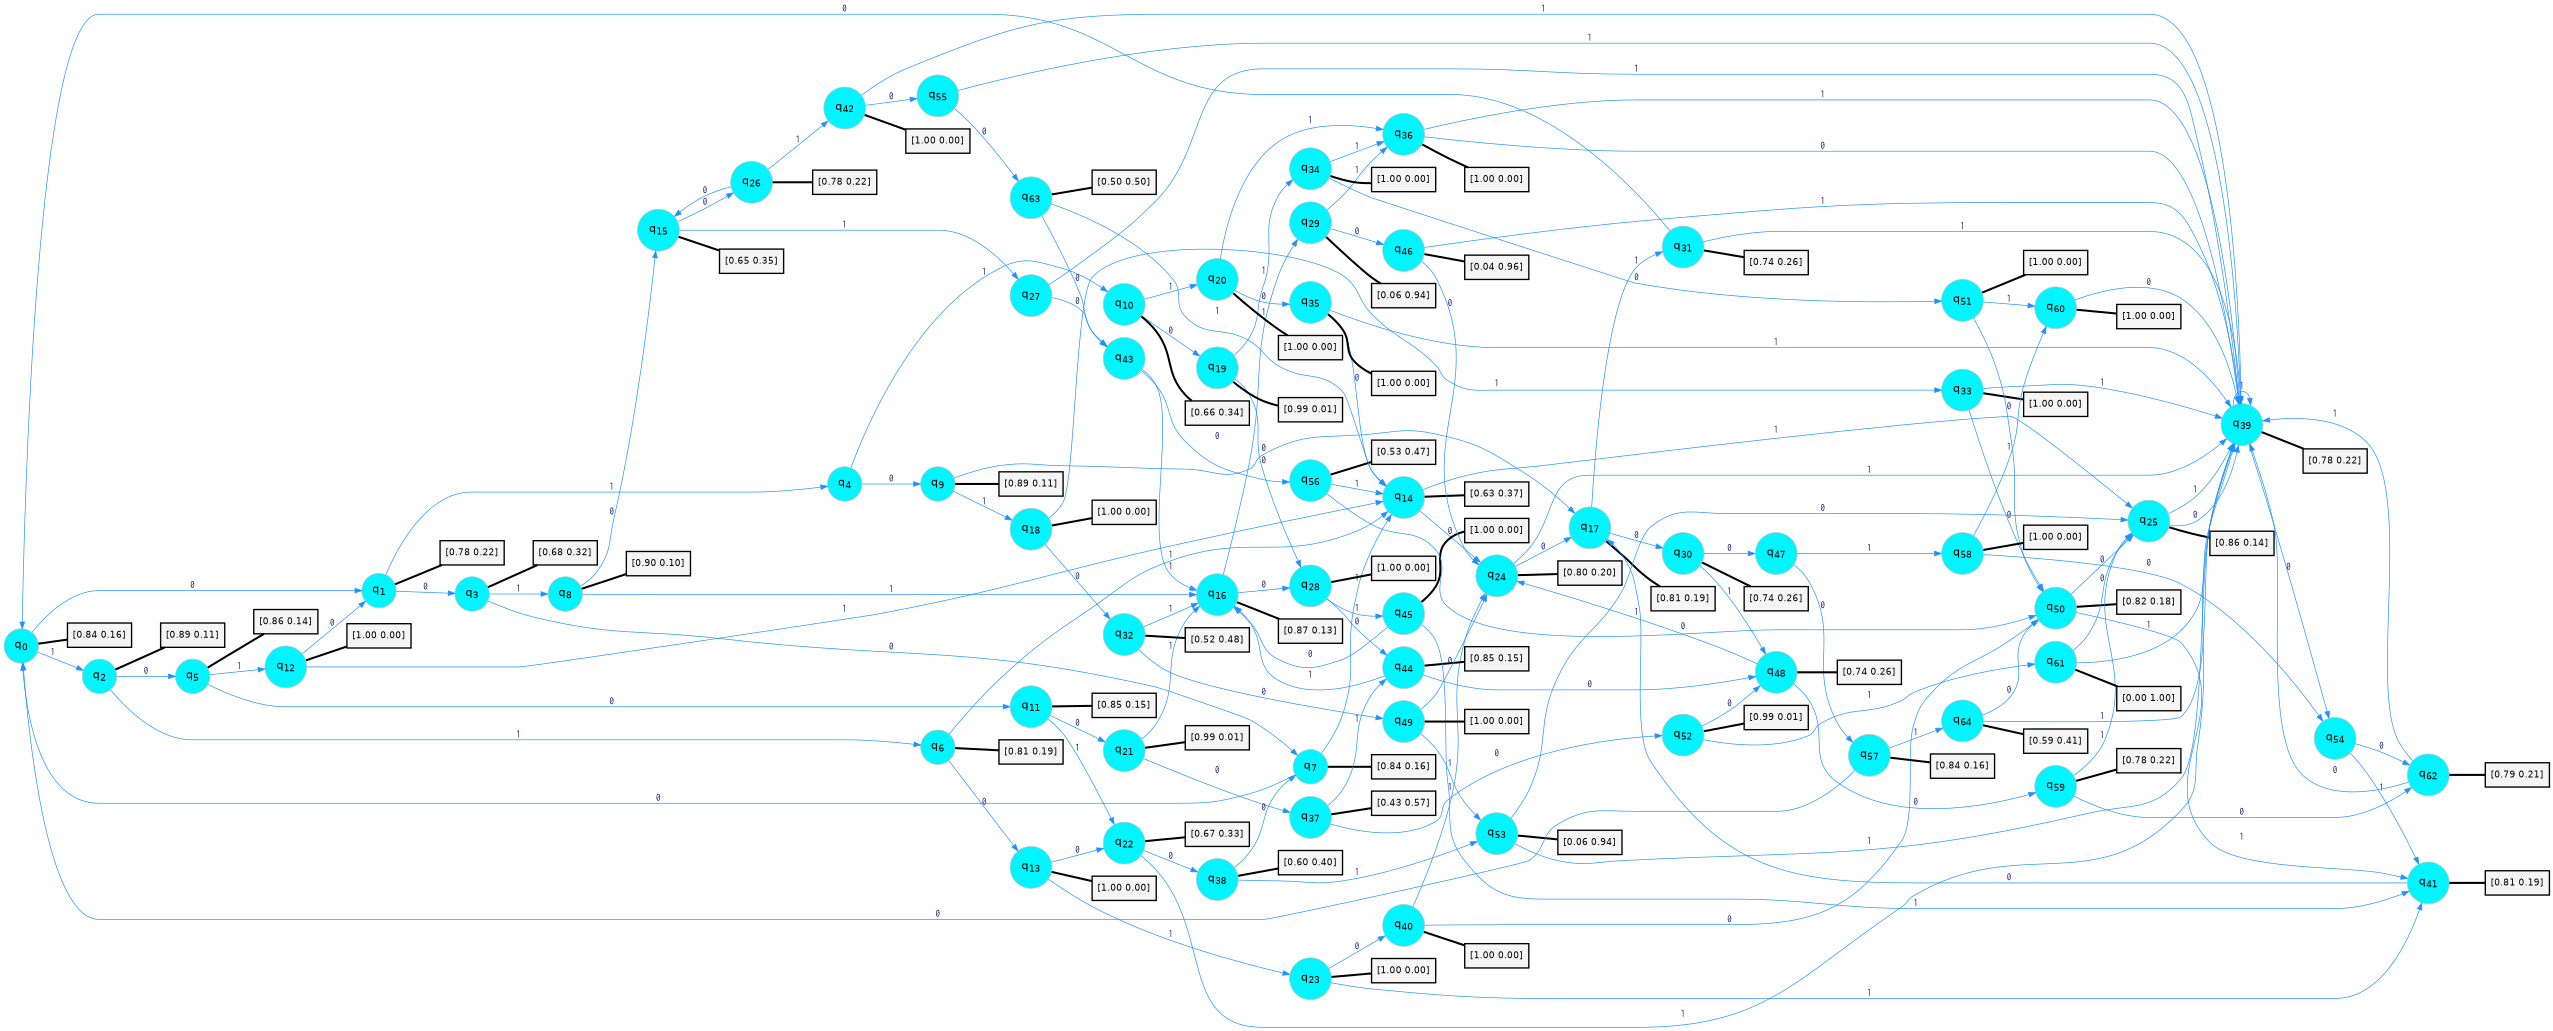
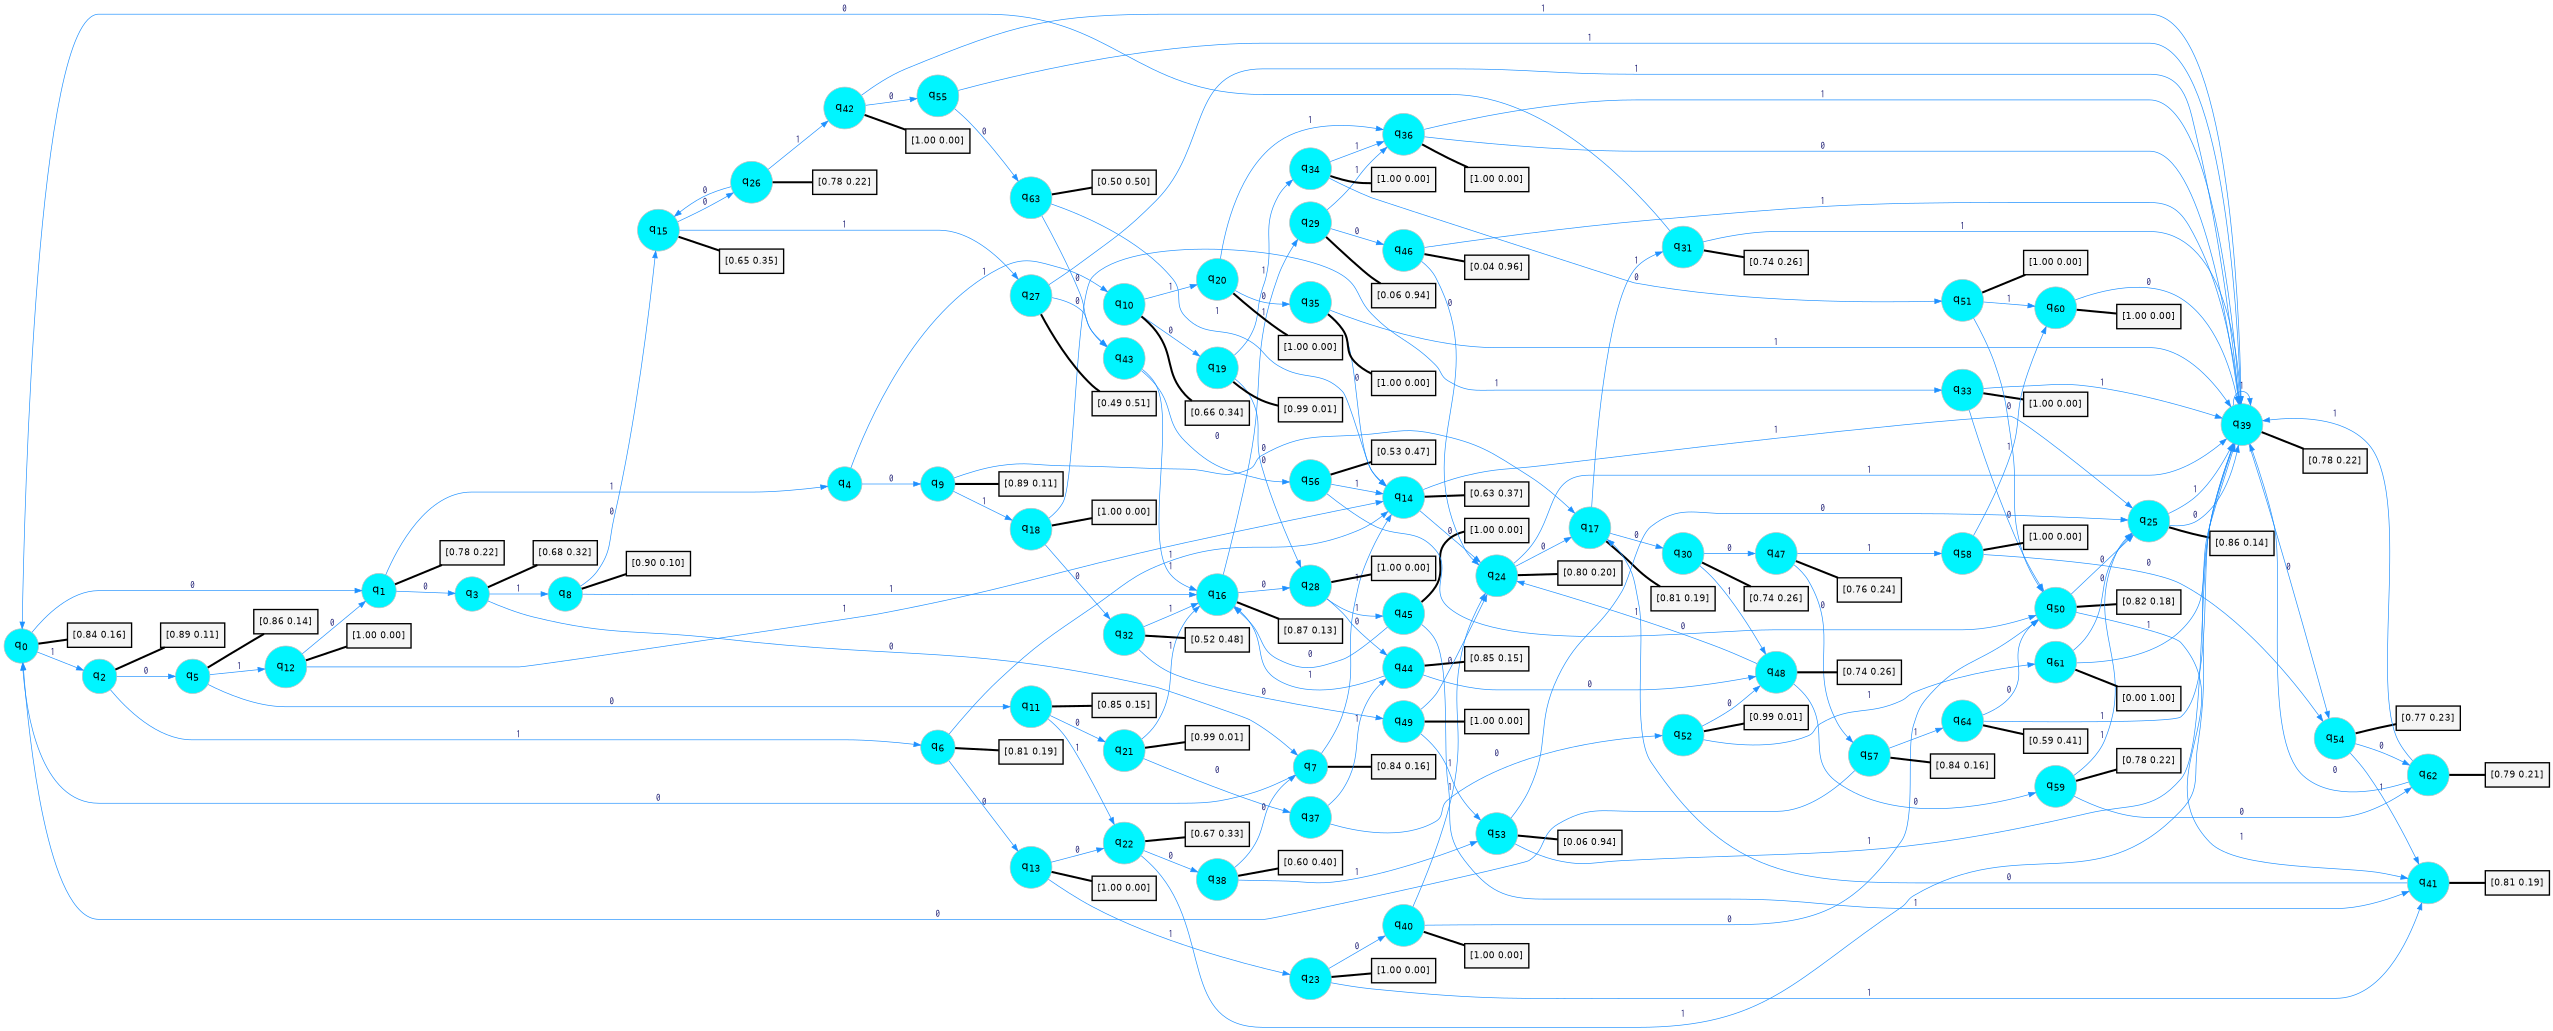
none -> (1124, 404)
none -> (1869, 590)
none -> (2428, 718)
(1404, 803) -> none
